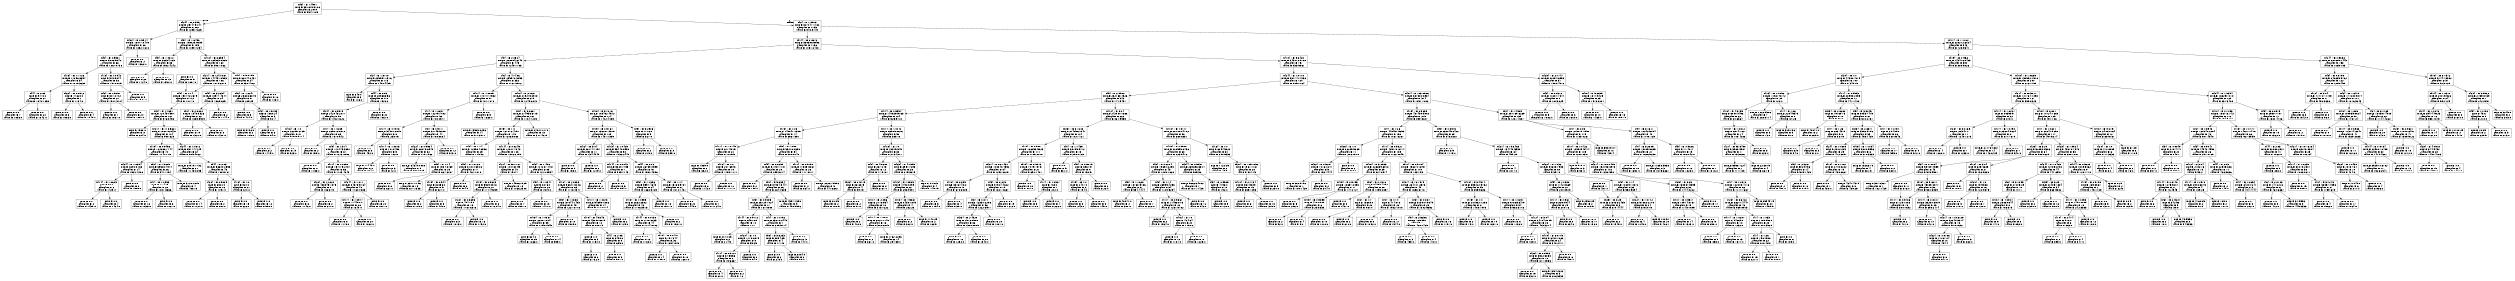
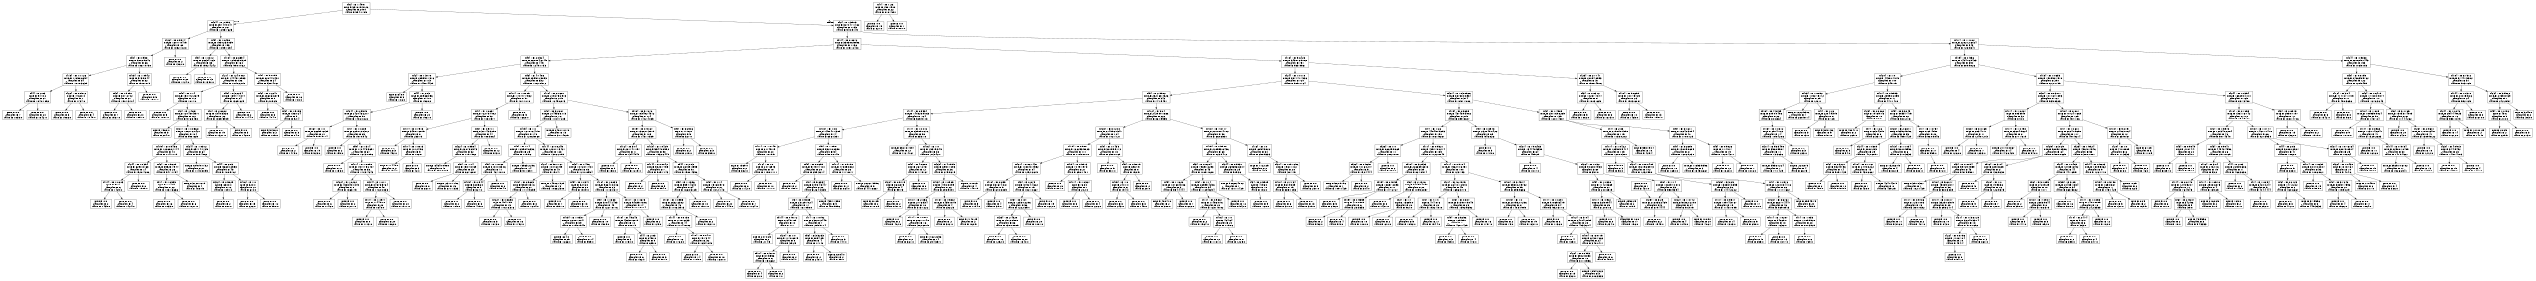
(186, 87) -> (173, 106)
(268, 115) -> (292, 115)
(1542, 115) -> (1580, 115)
(474, 140) -> (523, 159)
(1901, 142) -> (1932, 159)
none -> (903, 151)
(1812, 151) -> none
none -> (2368, 168)
(1901, 193) -> (1904, 213)
(2039, 195) -> (2027, 195)
(194, 204) -> none
(2196, 204) -> (2210, 204)
(1589, 222) -> (1630, 222)
(1761, 230) -> none
(591, 247) -> (642, 248)
